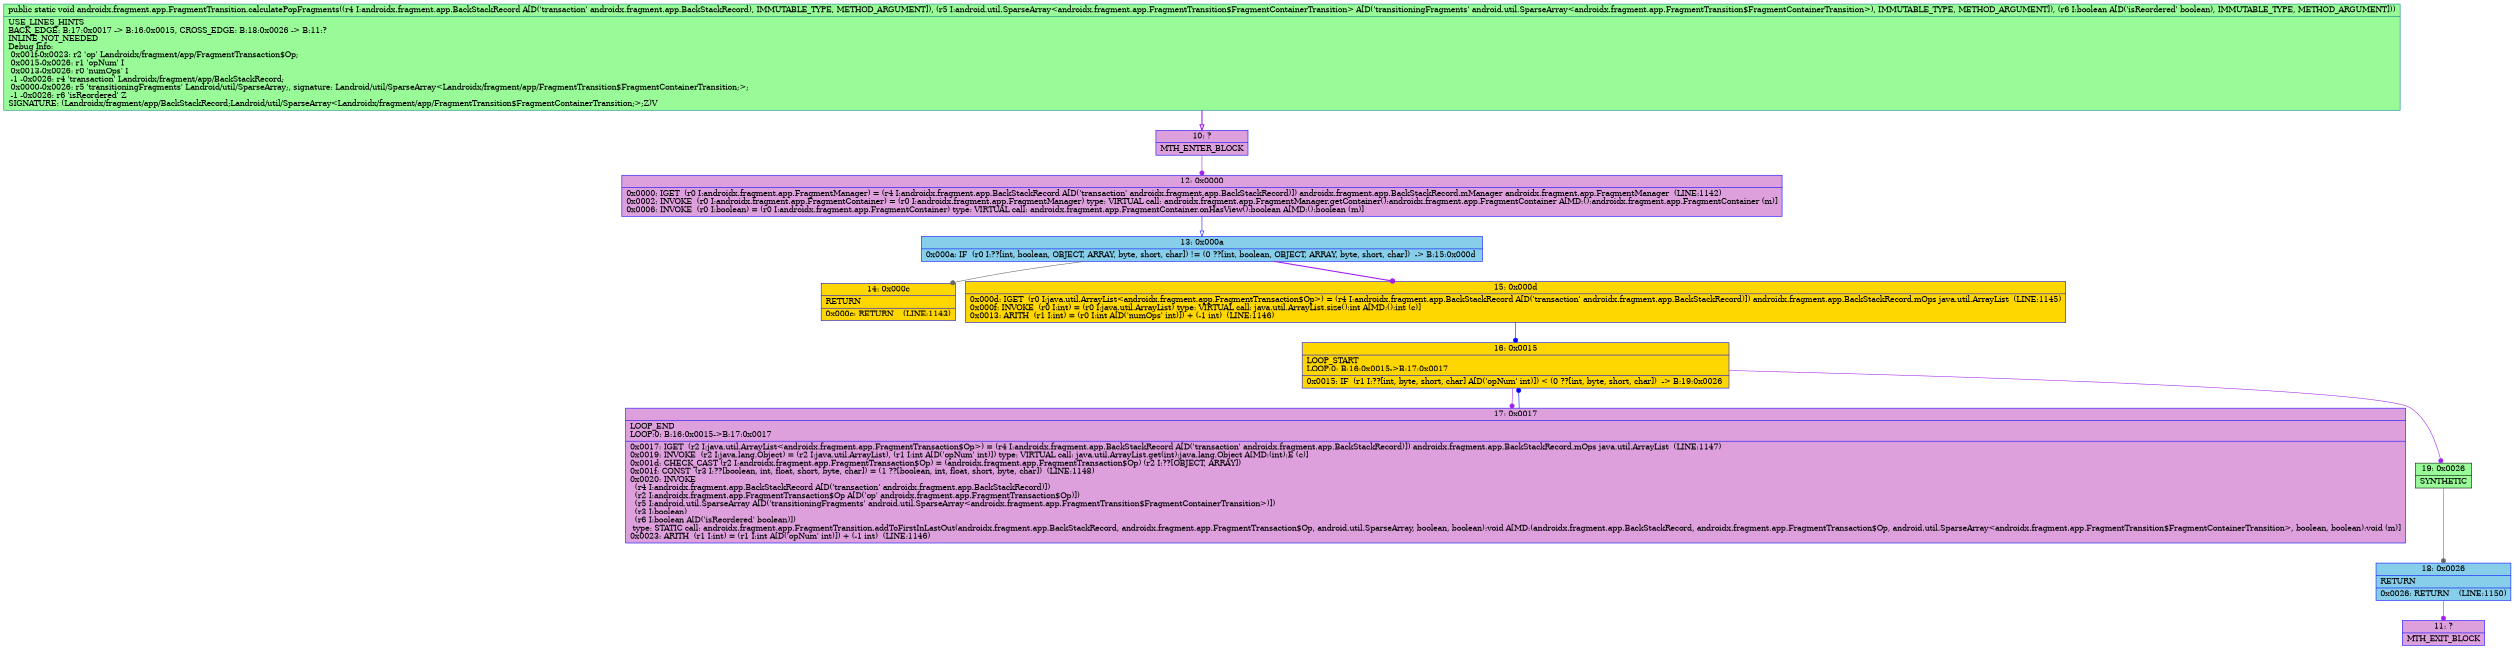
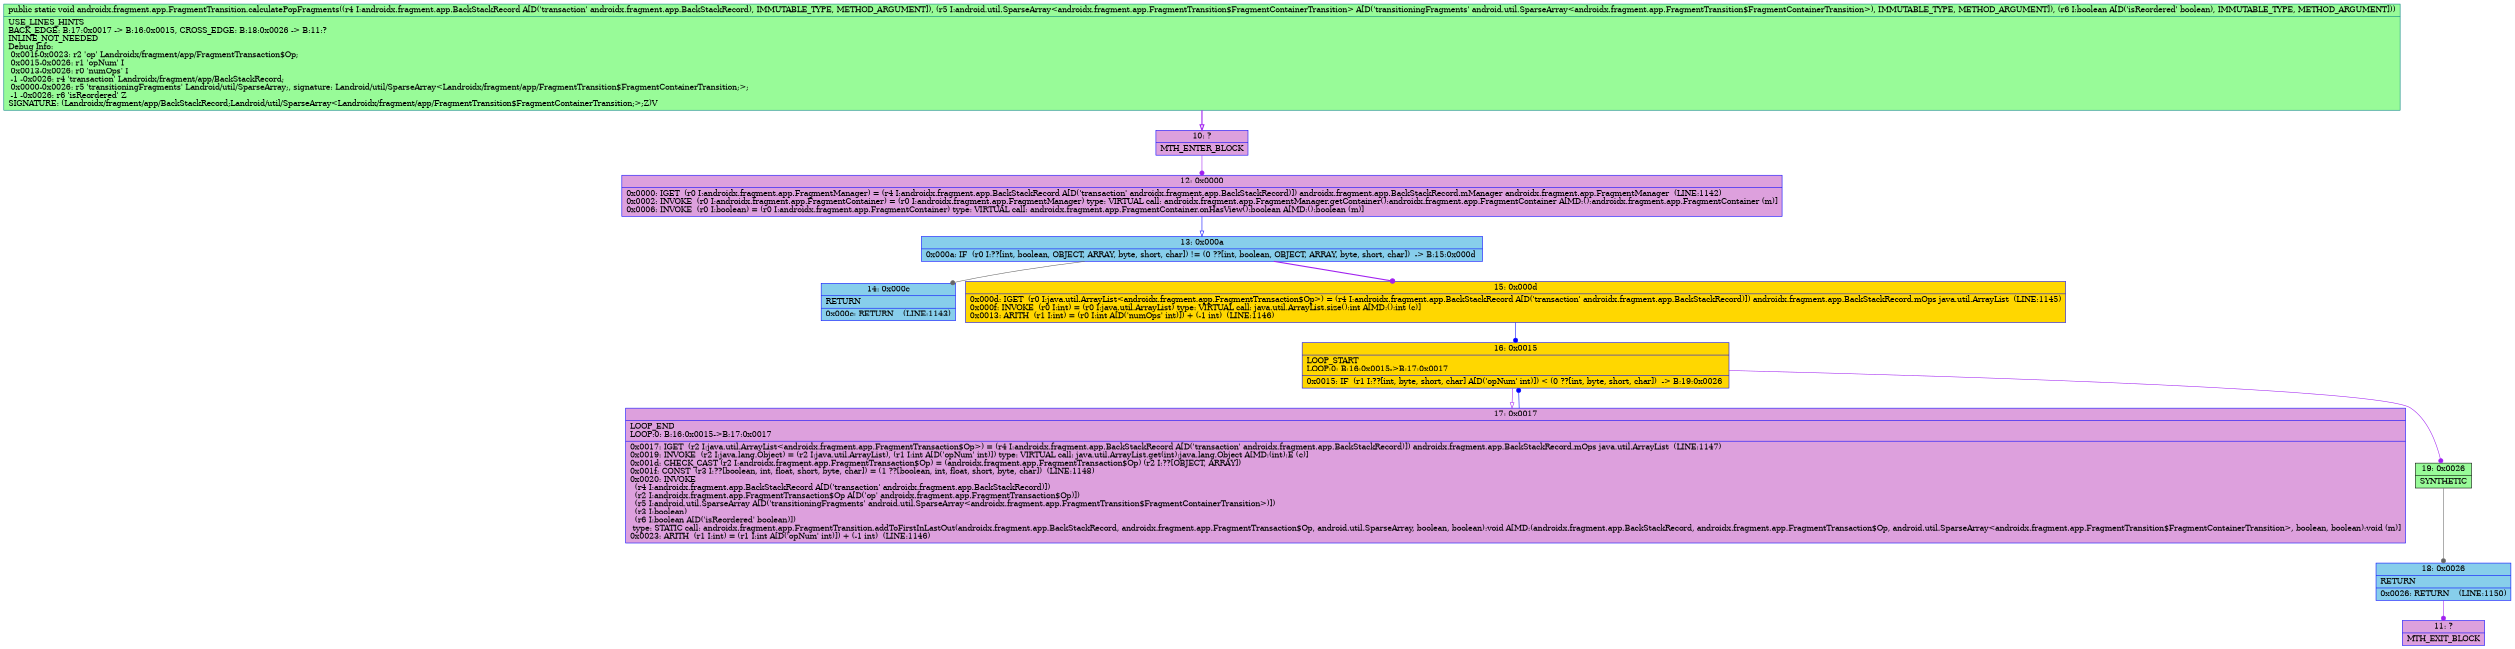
(888, 302) -> (888, 302)
(1512, 396) -> (1512, 395)
